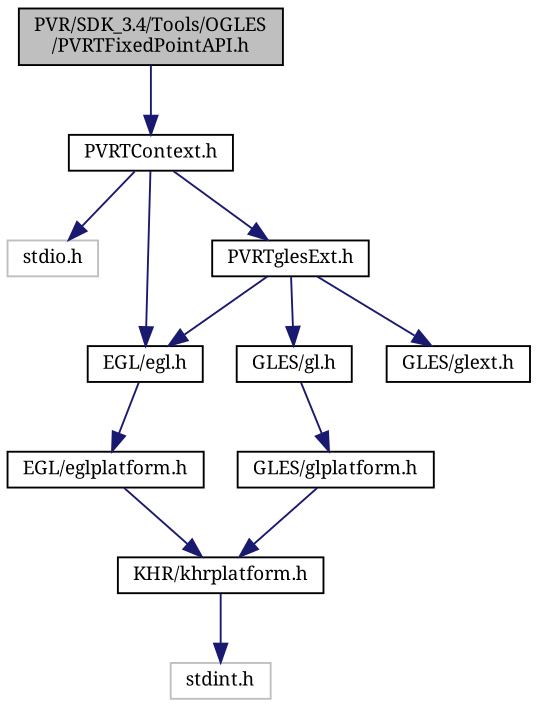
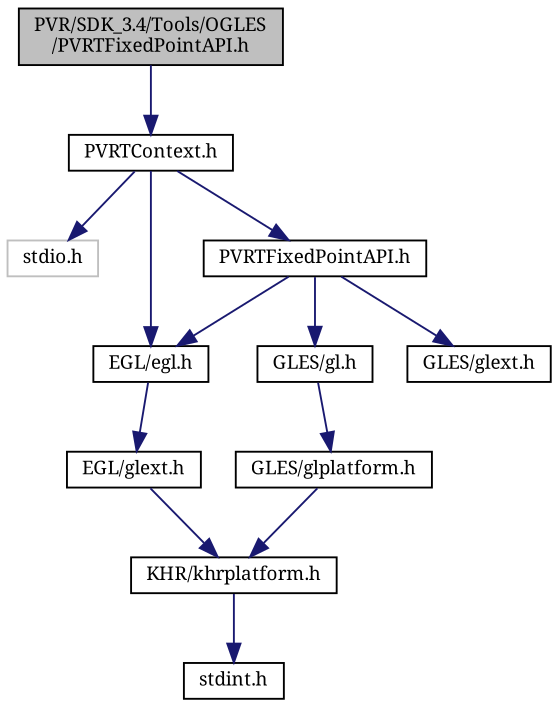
(290, 258) -> (315, 258)
(106, 470) -> (134, 470)
(221, 681) -> (234, 681)
